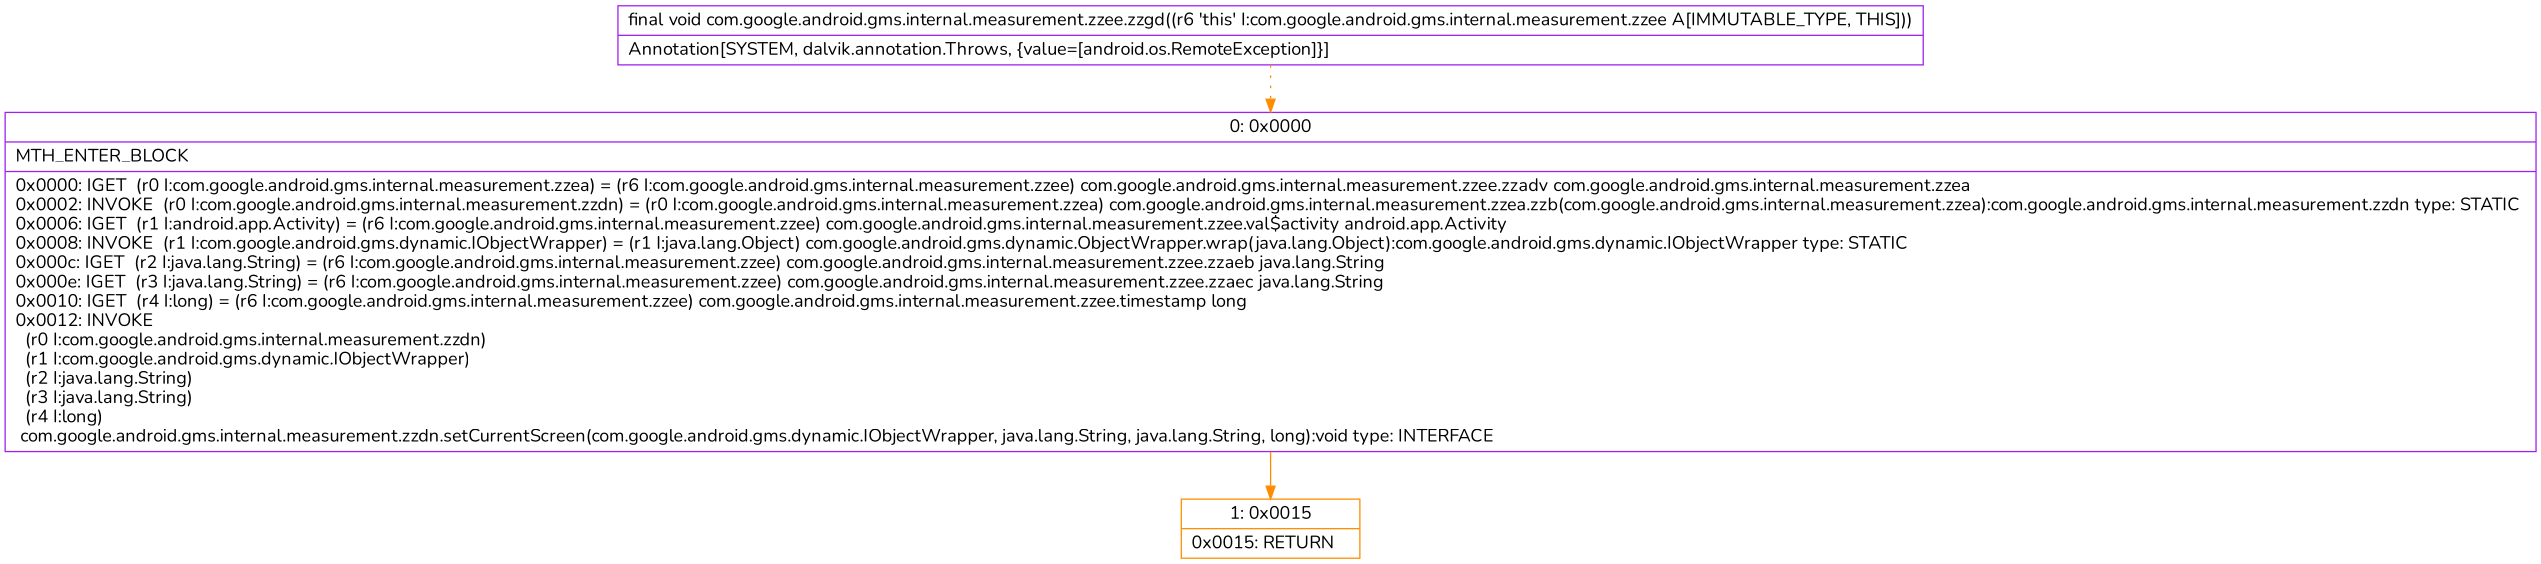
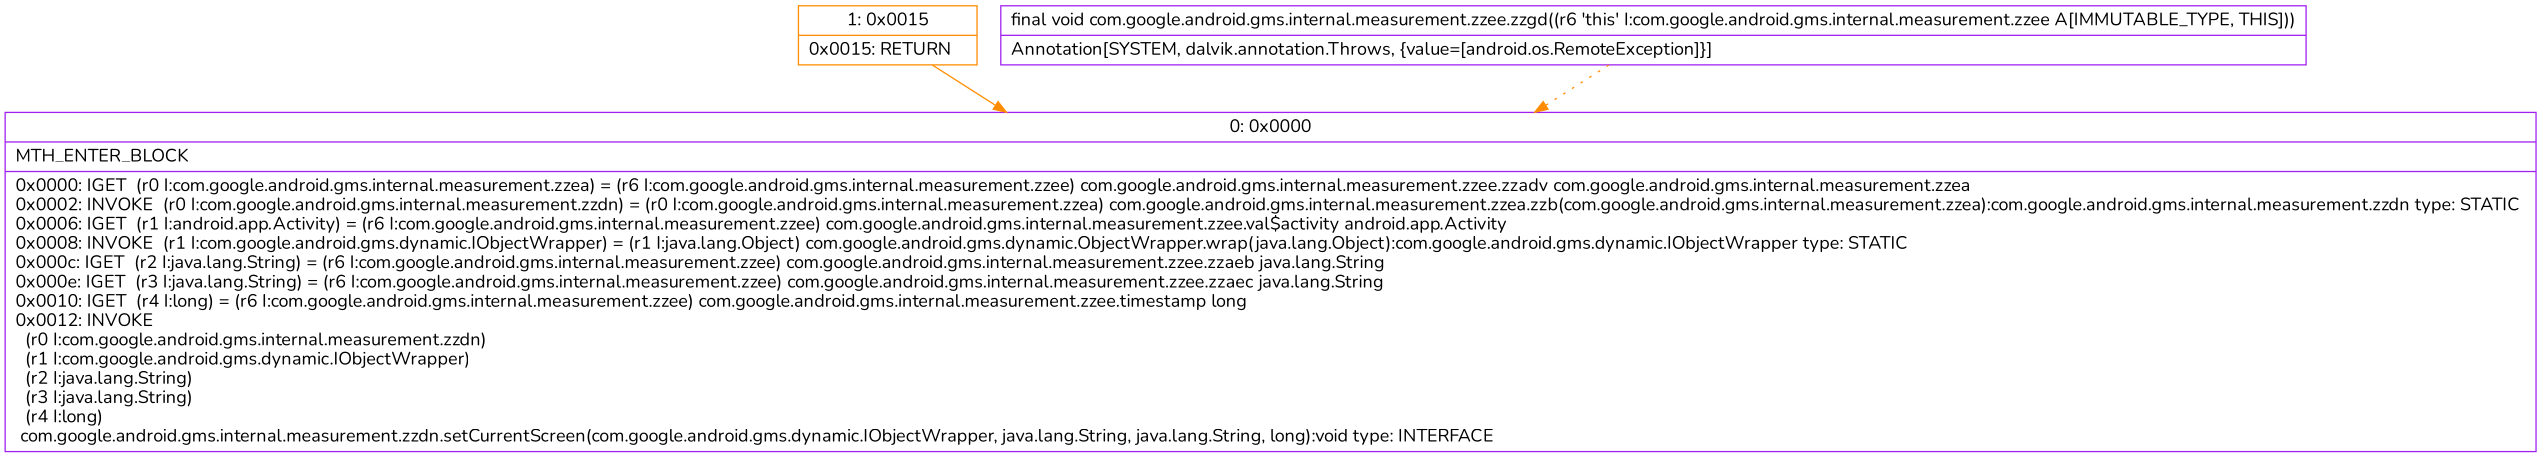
(1271, 469) -> (964, 85)
